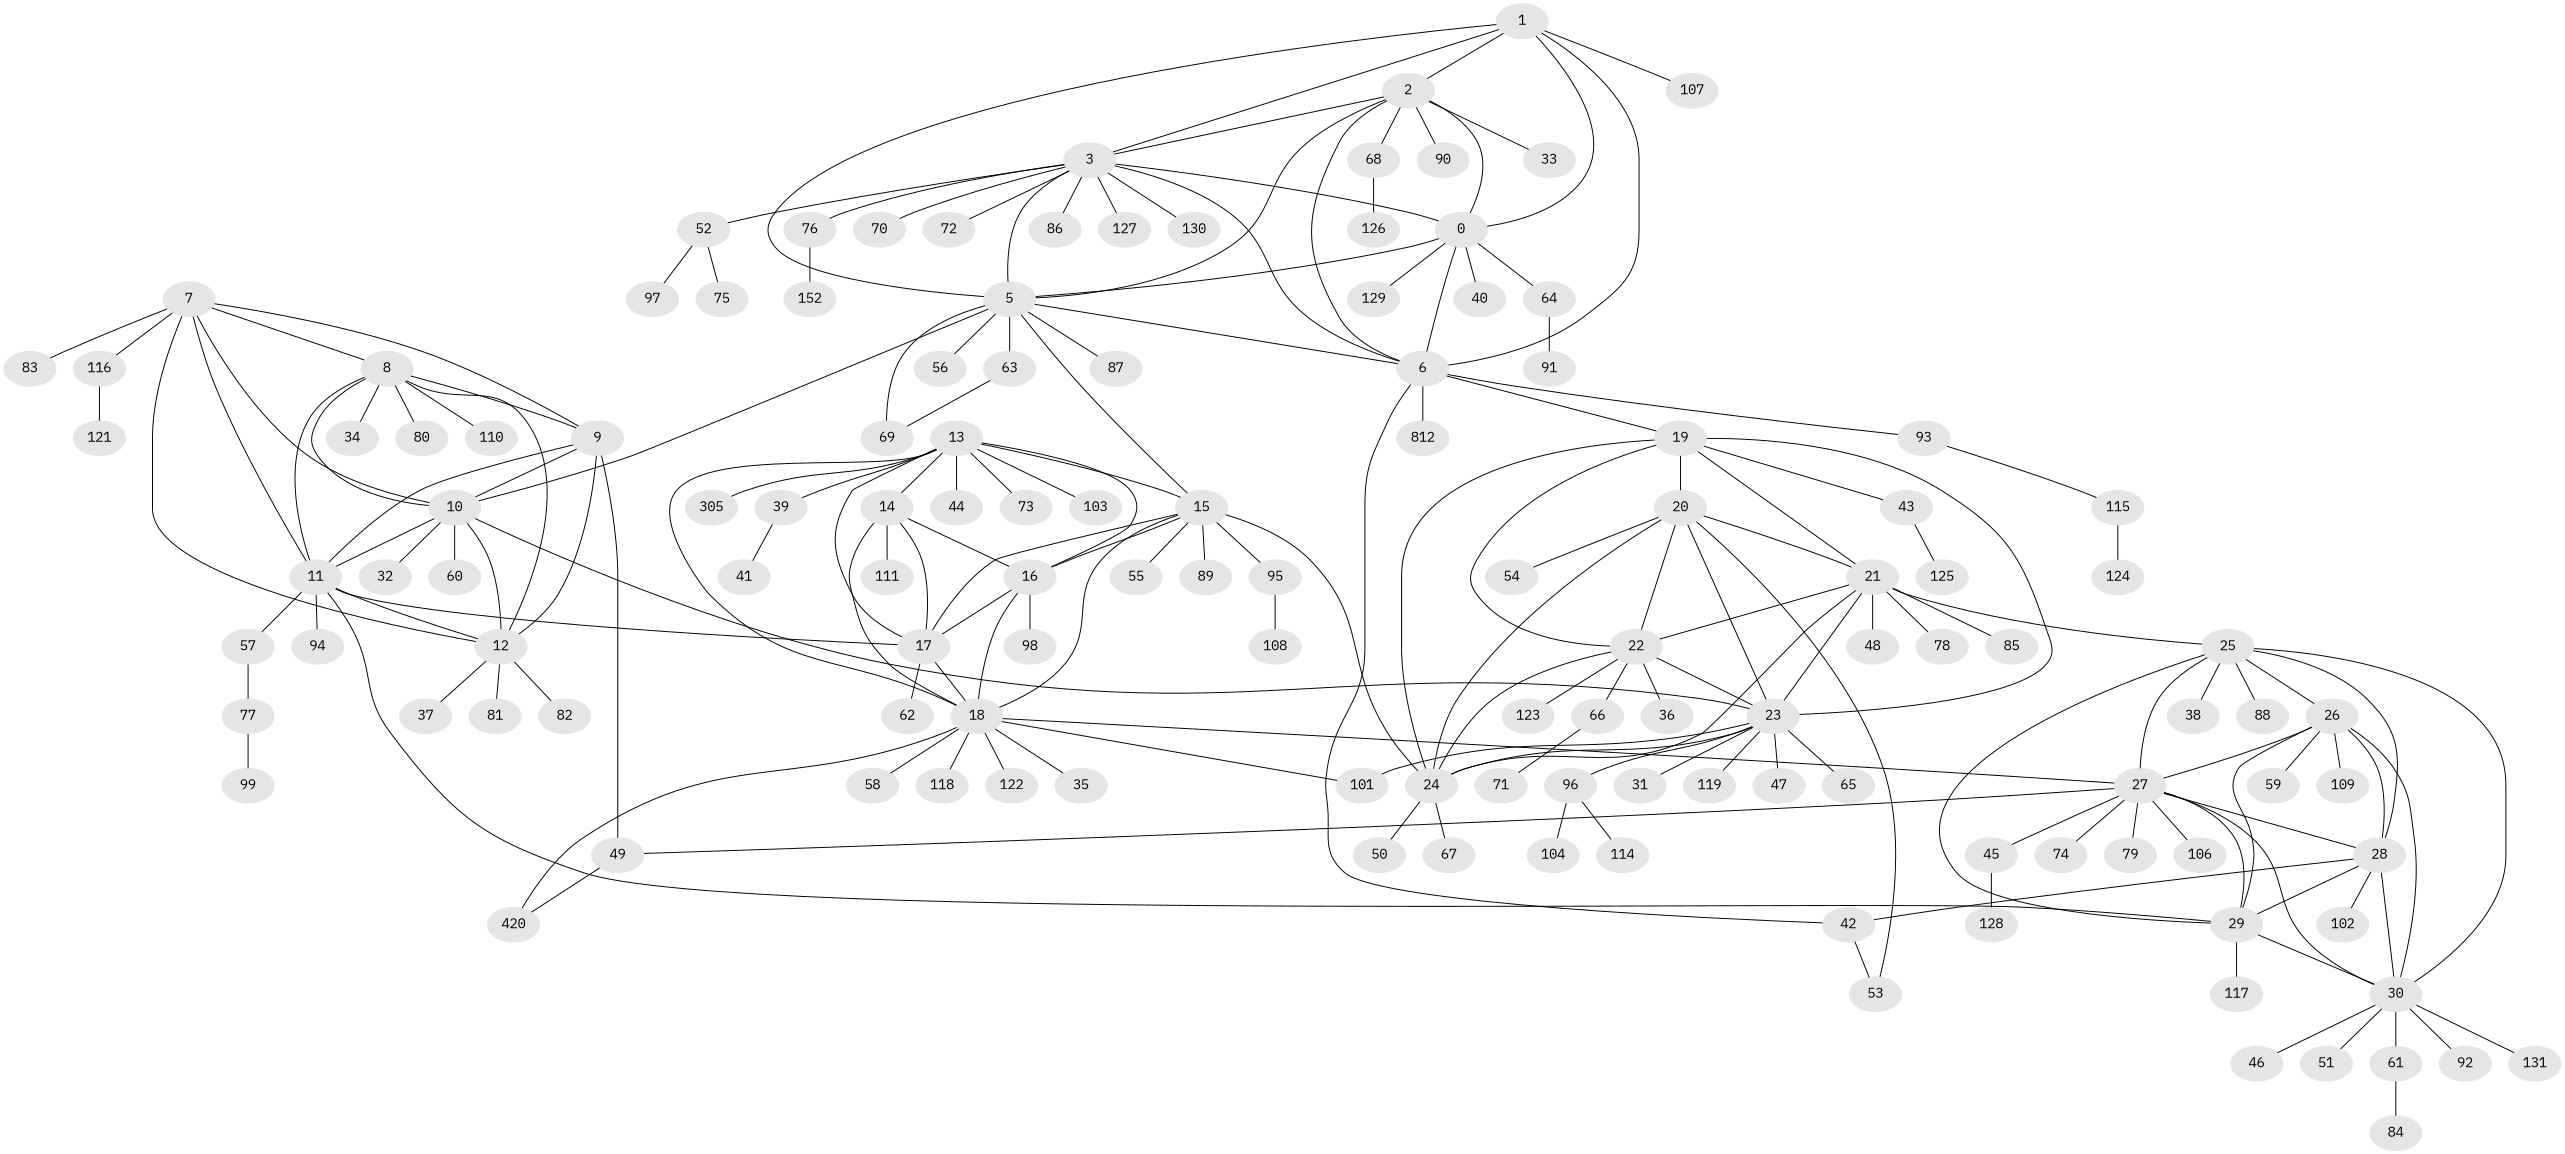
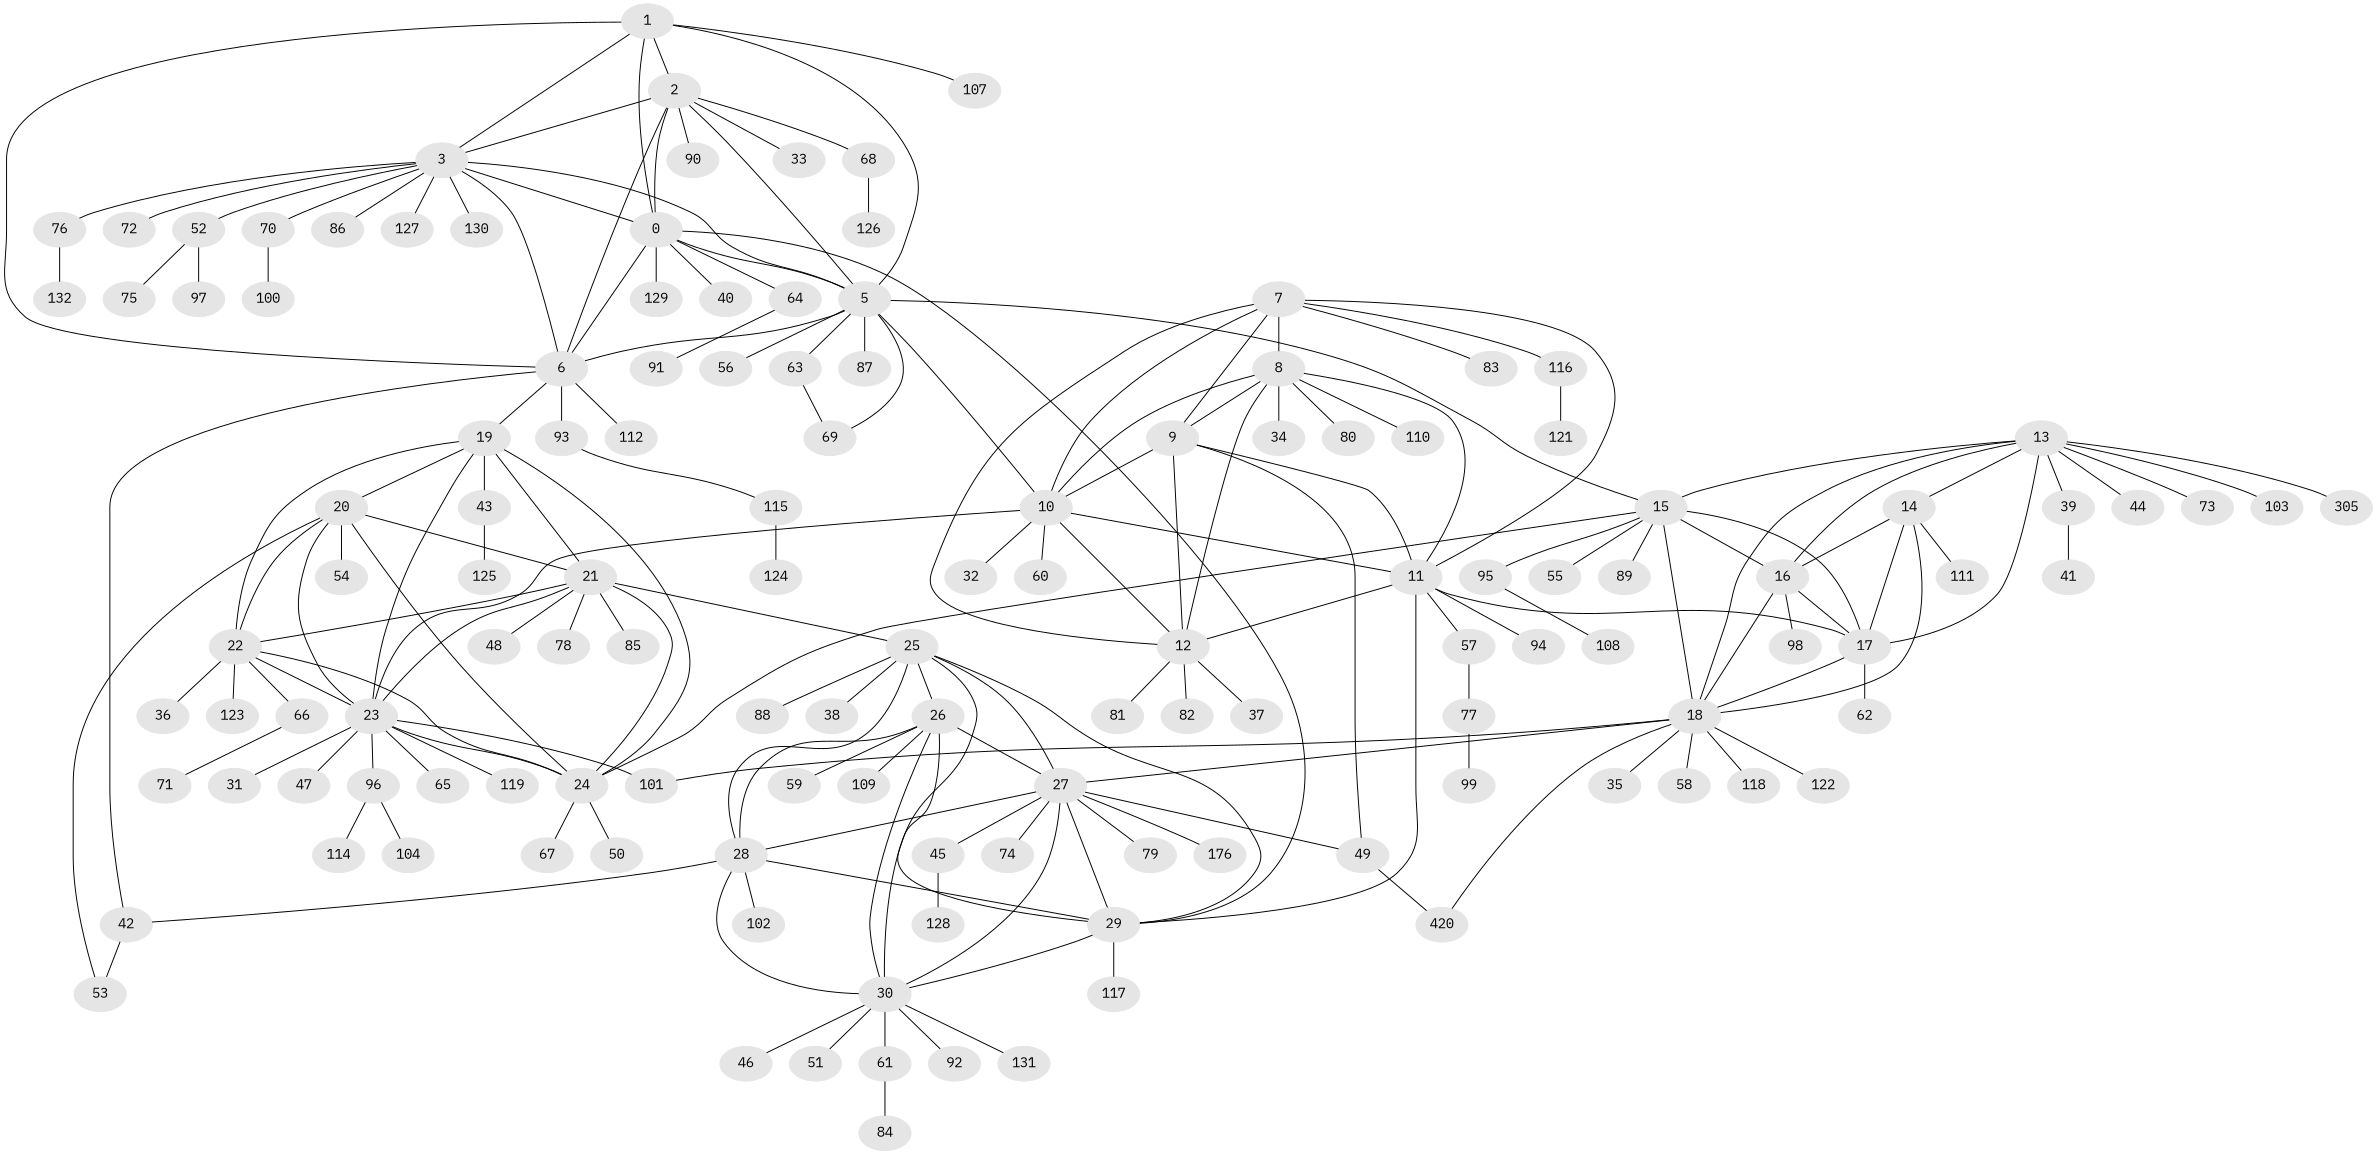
none -> (268, 299)
(810, 299) -> (60, 299)
(1423, 438) -> (631, 438)
none -> (1153, 507)
(2200, 855) -> (1220, 855)
